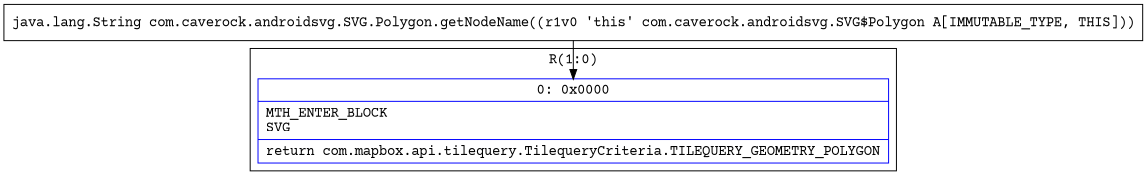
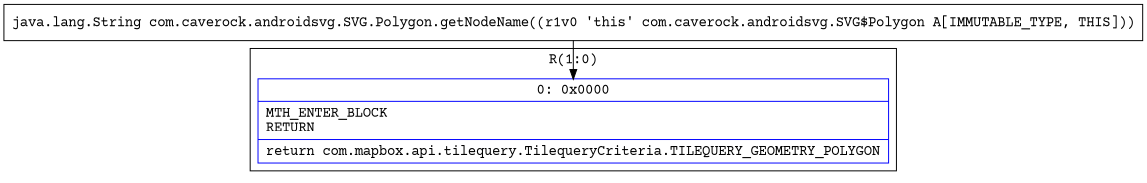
(278, 127) -> (290, 127)
